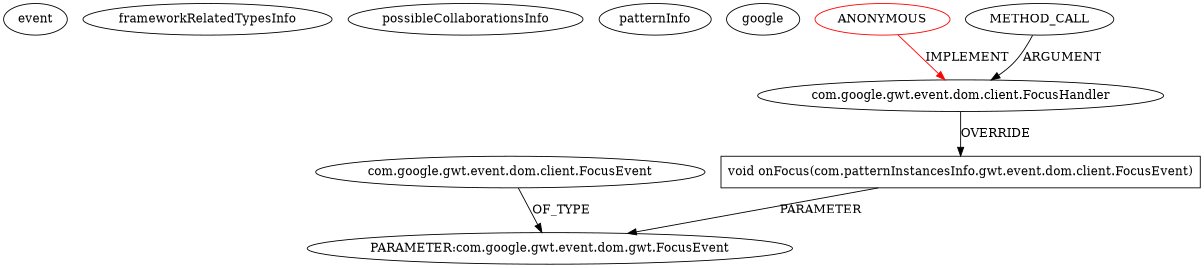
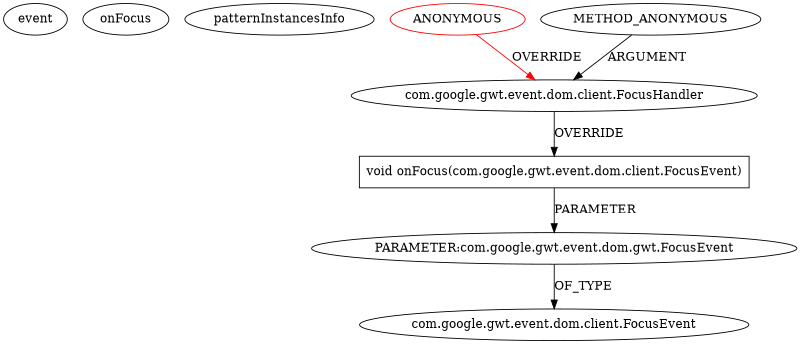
(208, 19) -> none
(466, 19) -> (126, 19)
(655, 19) -> none
(763, 19) -> (279, 19)
(1040, 19) -> (651, 19)
(967, 57) -> (547, 57)
(961, 172) -> (554, 172)
(528, 206) -> (554, 282)
